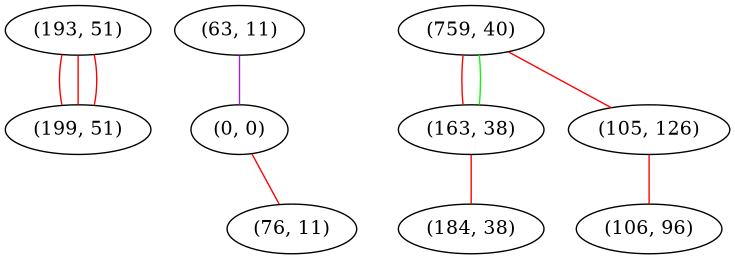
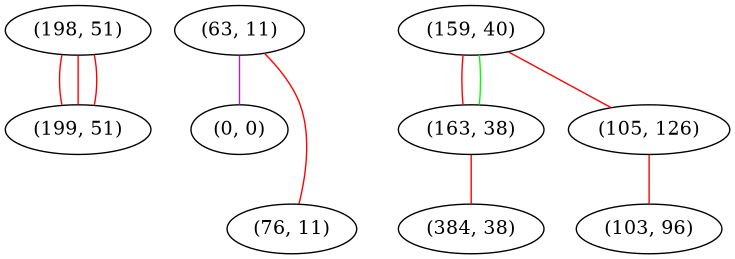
(78, 30) -> (78, 30)
(471, 30) -> (471, 30)
(266, 179) -> (305, 123)
(471, 229) -> (471, 229)
(649, 229) -> (649, 229)
